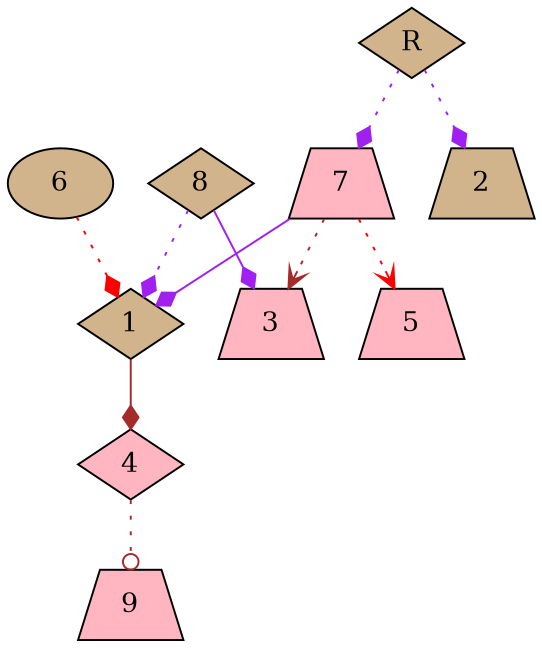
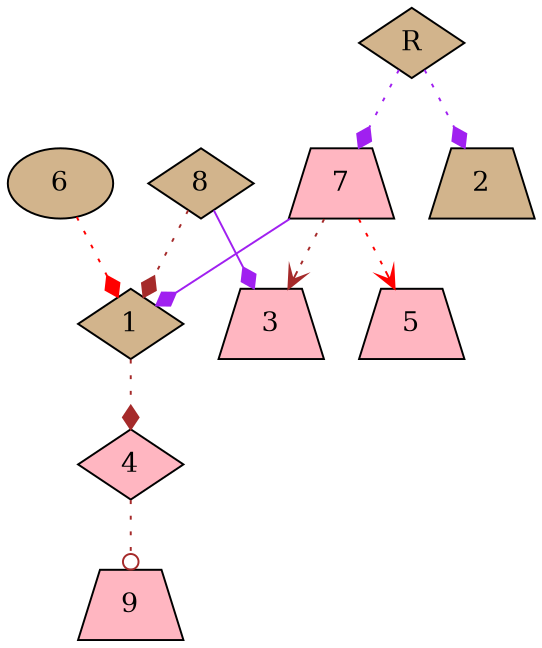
(171, 243) -> (171, 243)
(131, 383) -> (131, 383)
